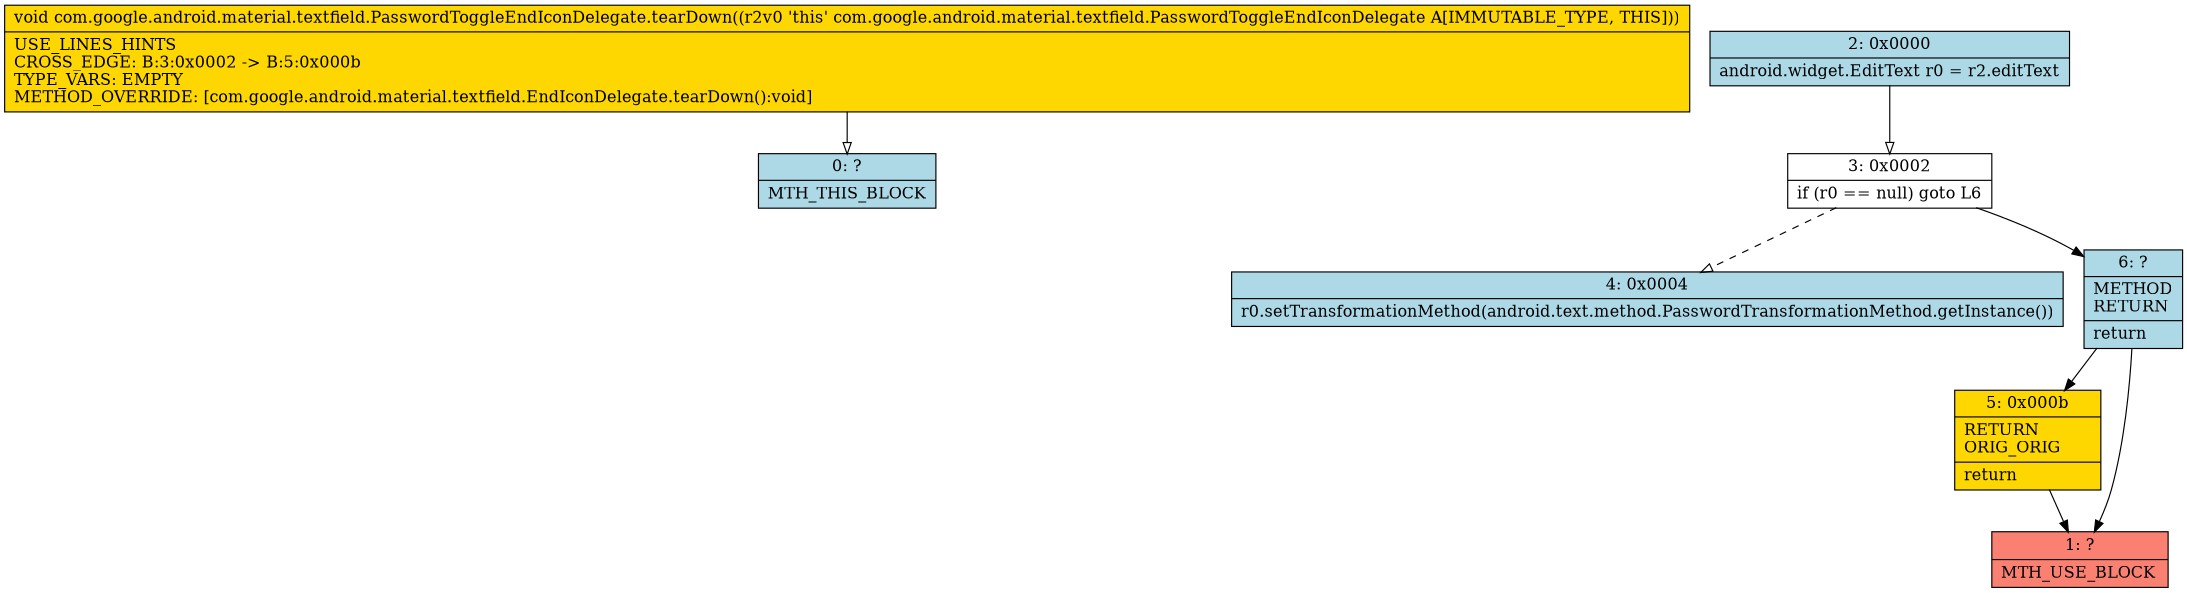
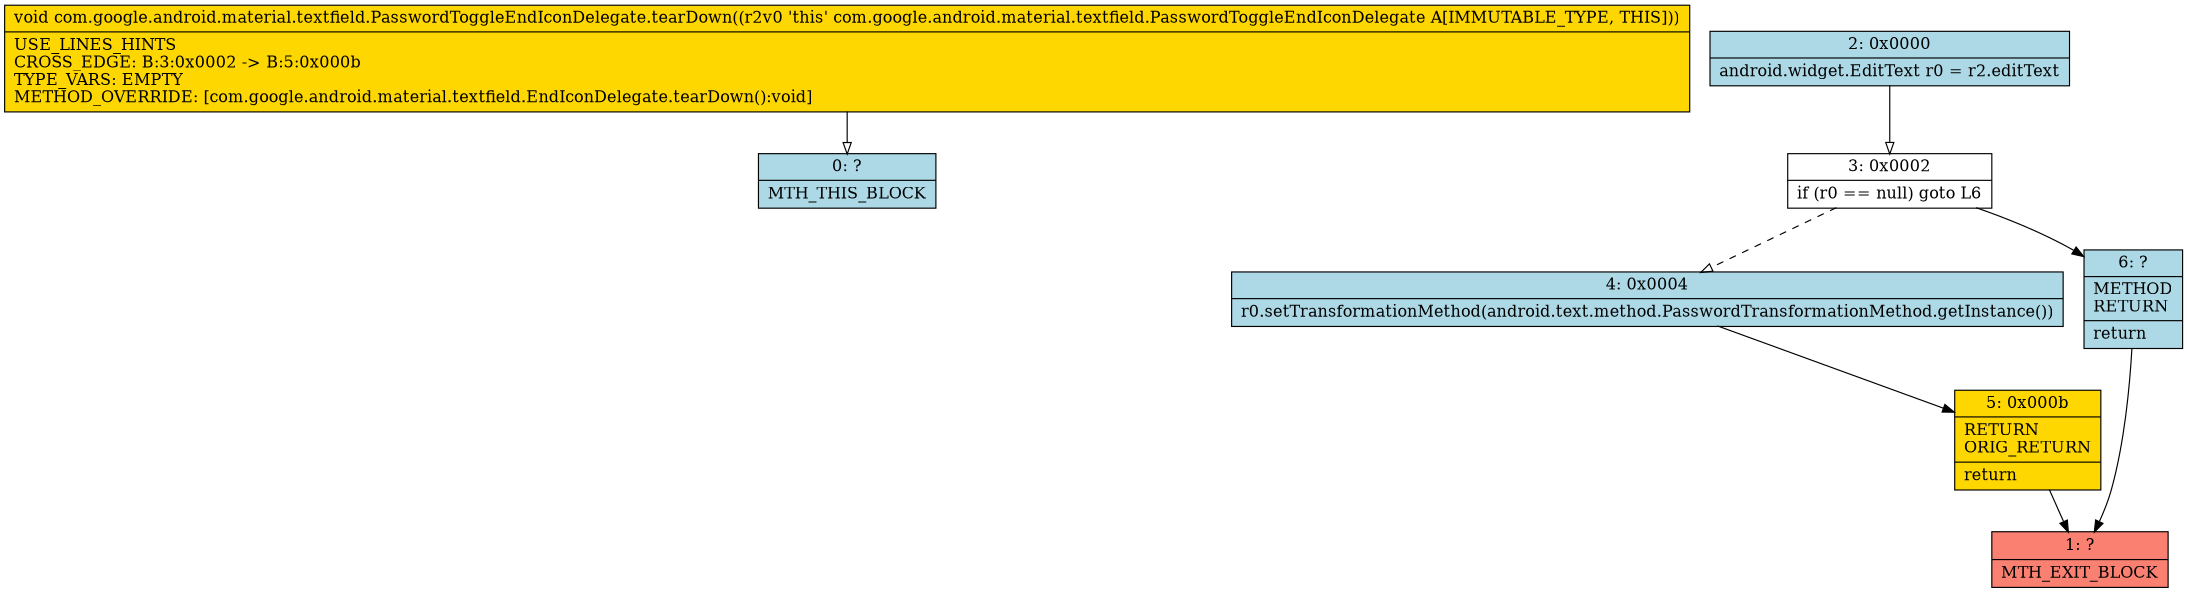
(2084, 365) -> (1830, 367)
(2013, 448) -> (2028, 448)
(2078, 573) -> (2080, 573)
